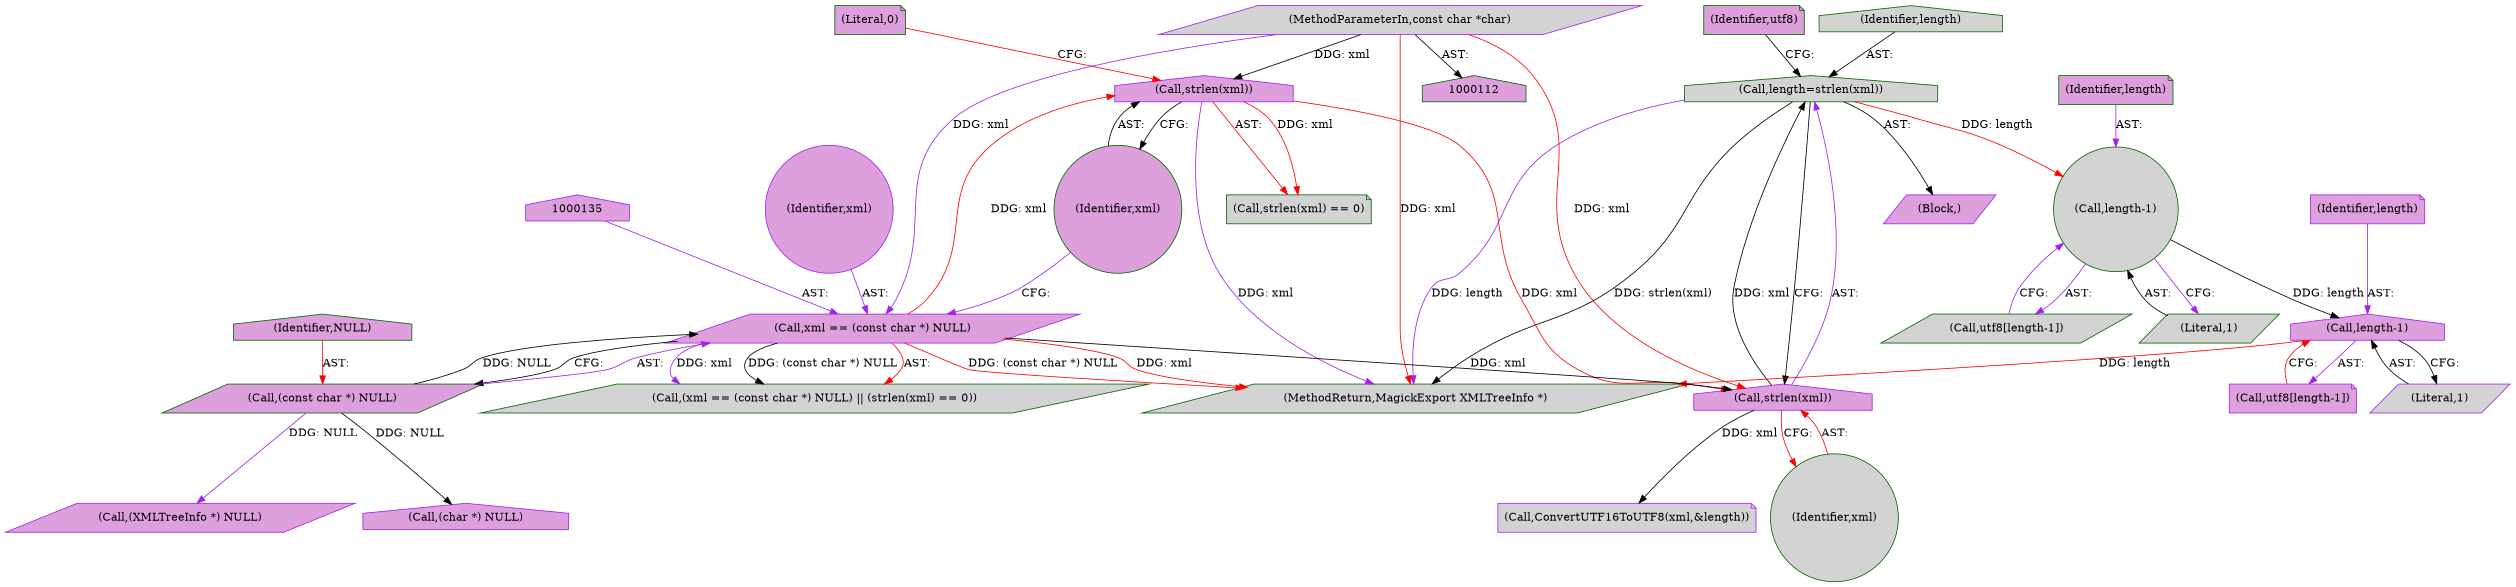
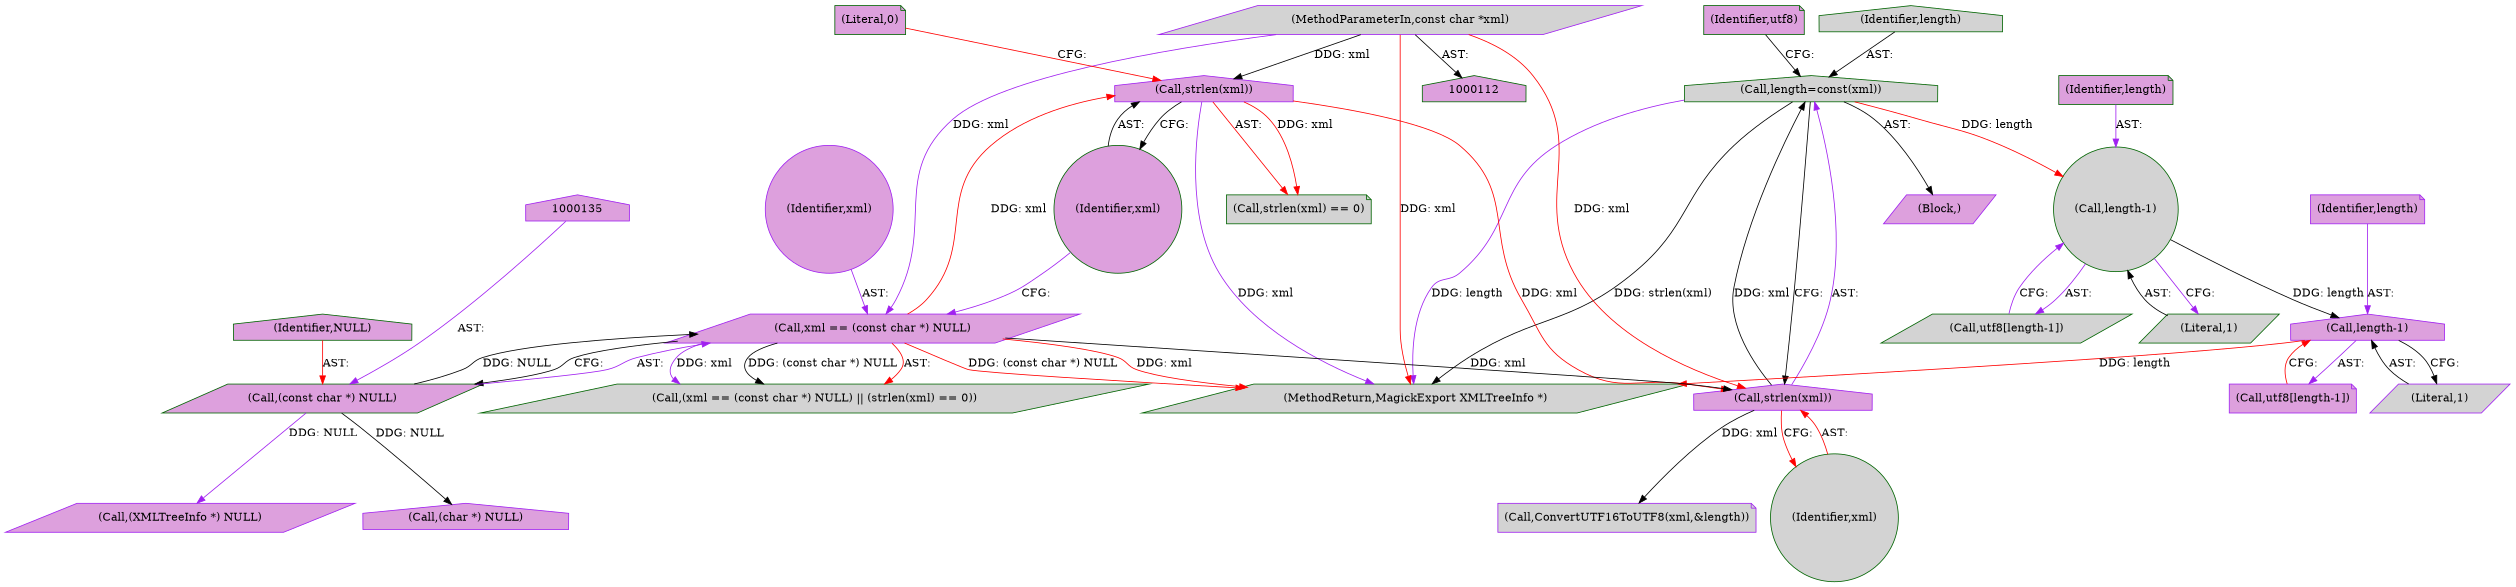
(1400, 20) -> (1400, 20)
(1811, 90) -> (1811, 90)
(718, 266) -> (467, 308)
